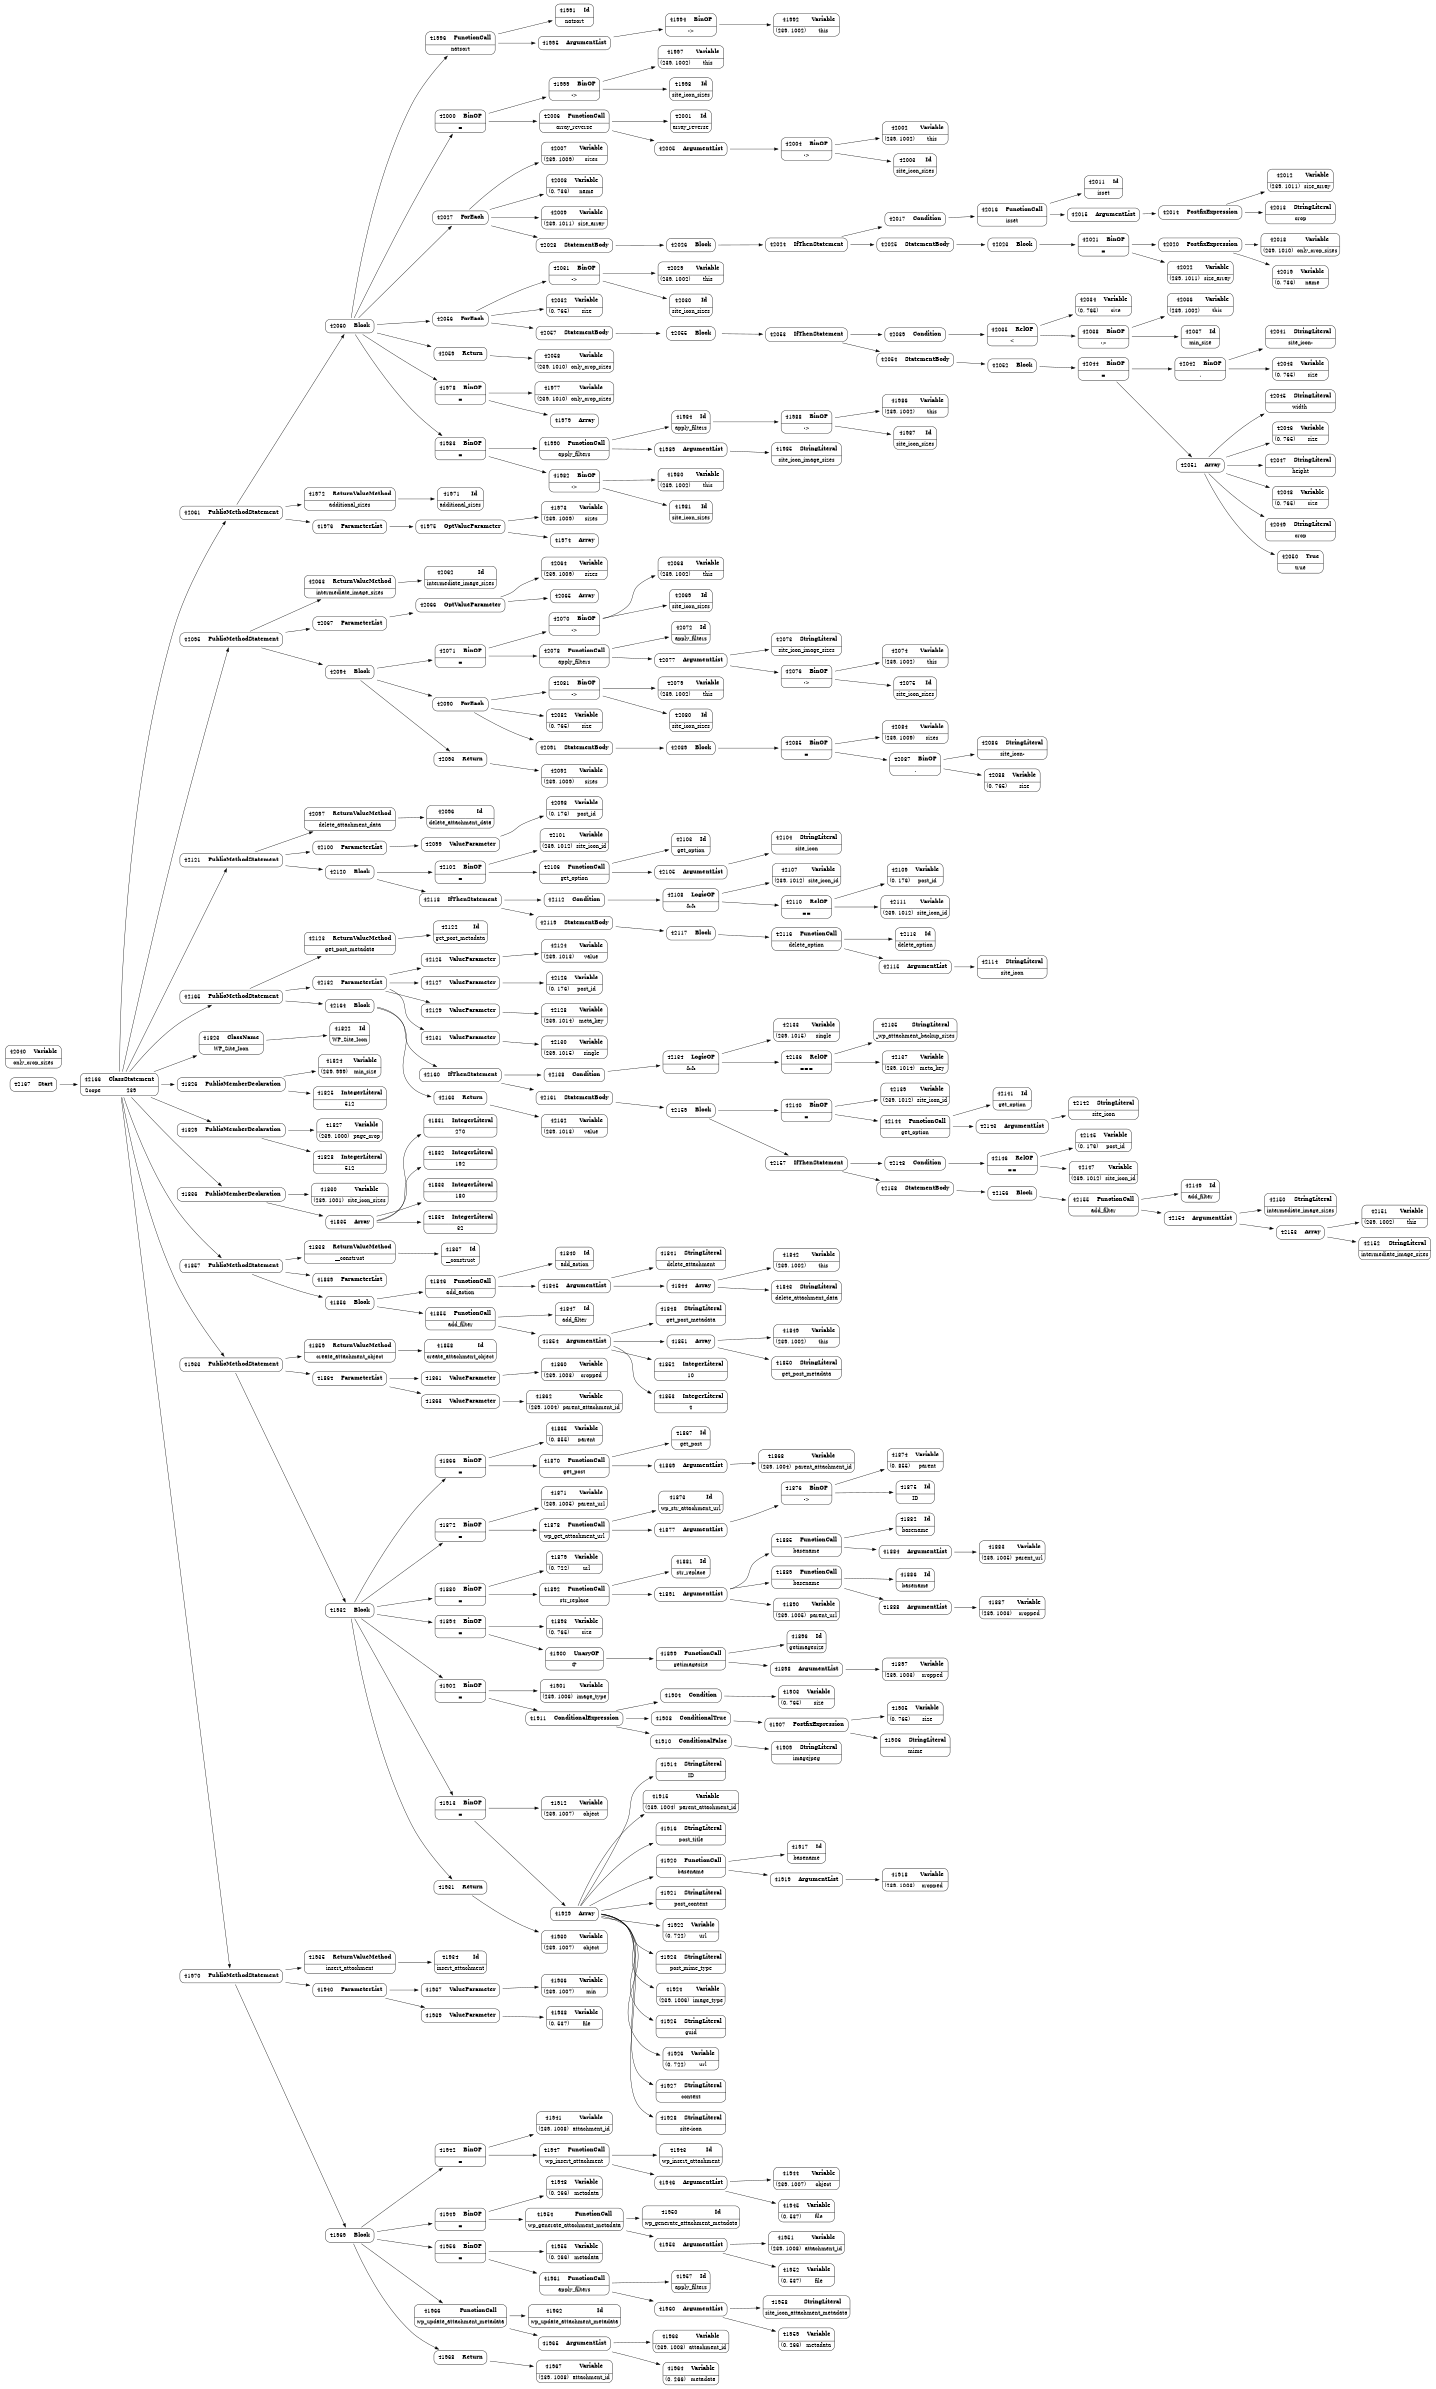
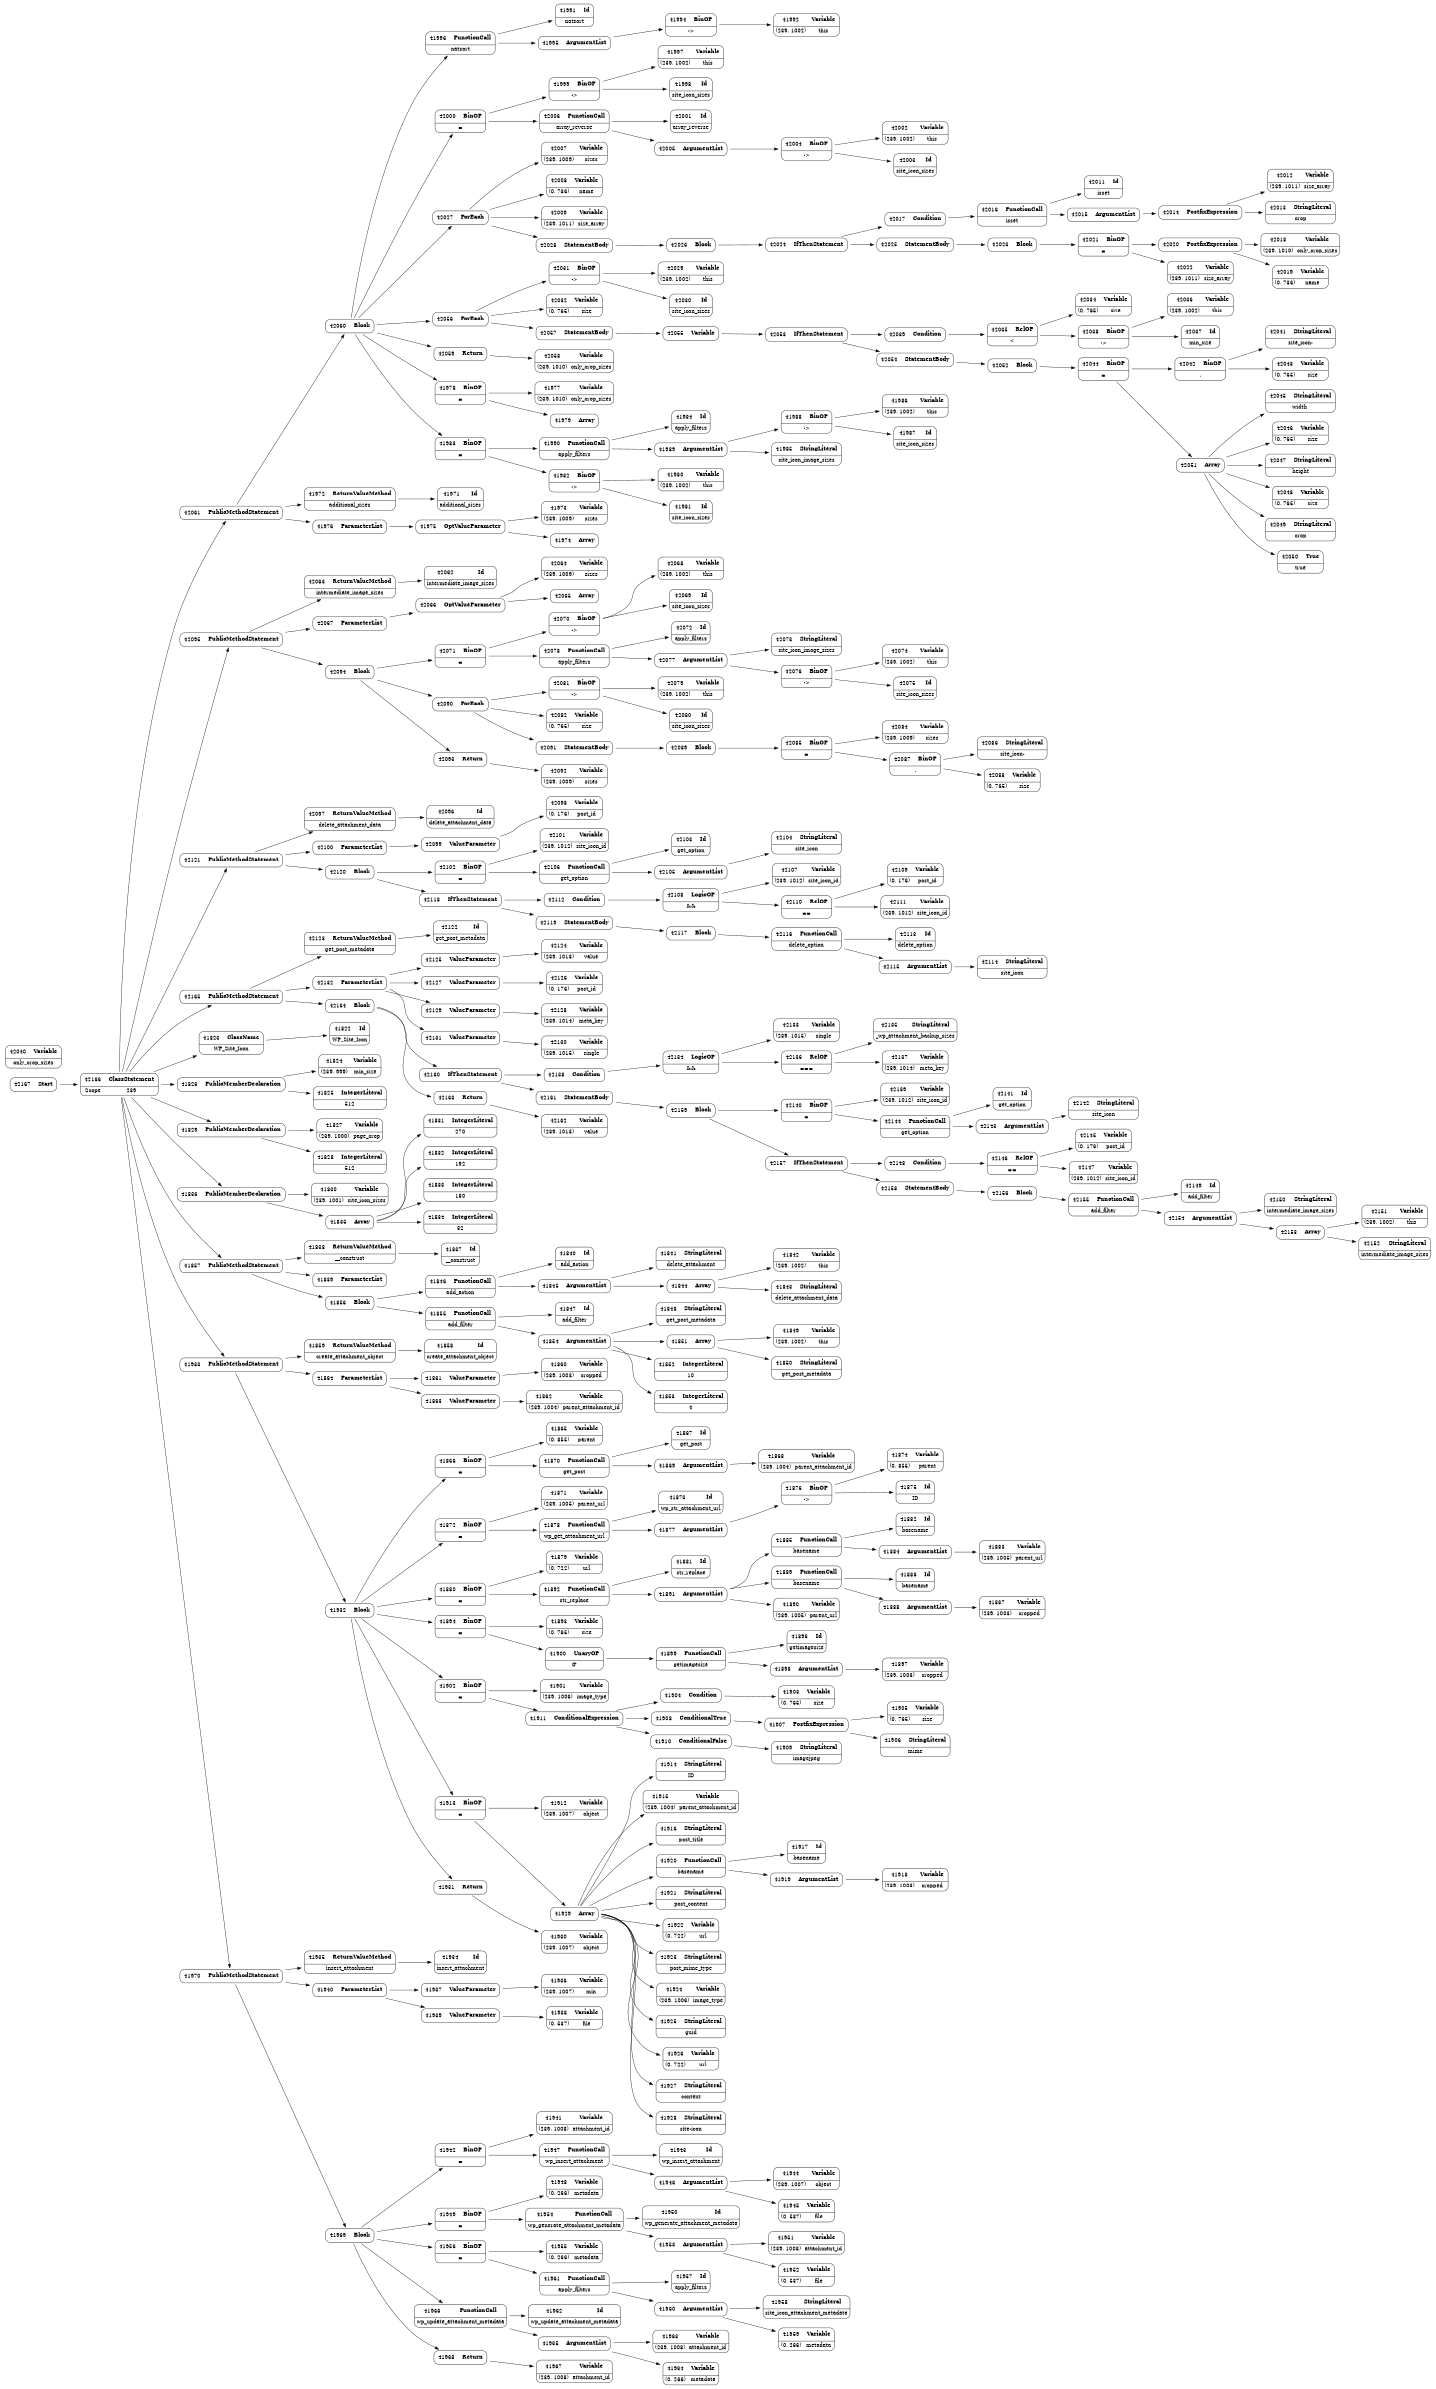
(703, 333) -> (703, 333)
(744, 422) -> (751, 436)
